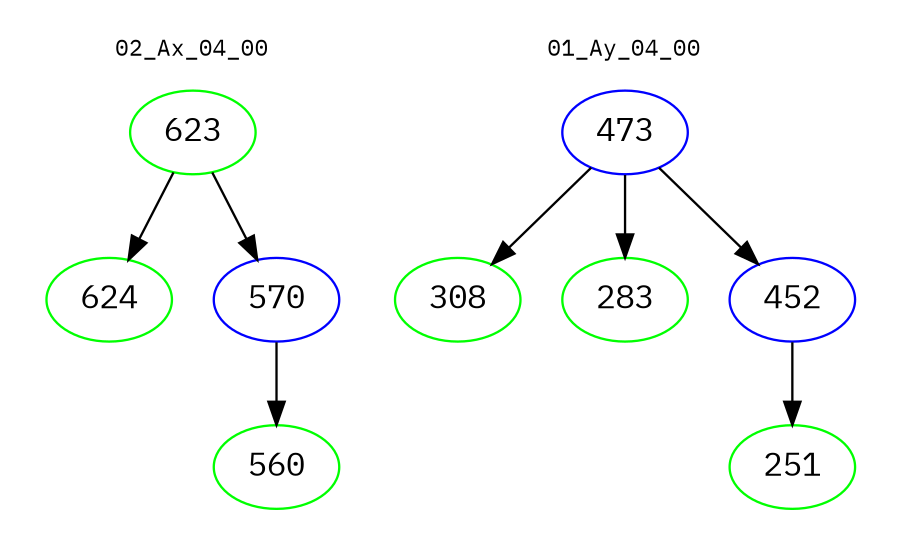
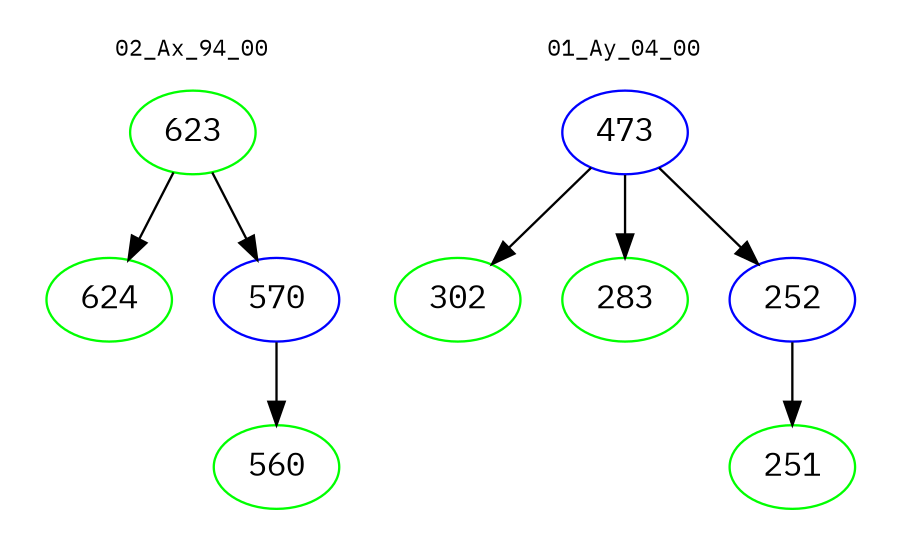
(193, 50) -> (193, 50)
(458, 300) -> (458, 300)
(792, 300) -> (792, 300)
